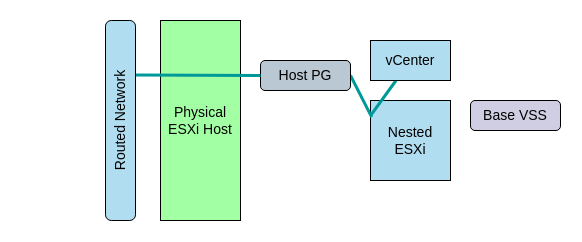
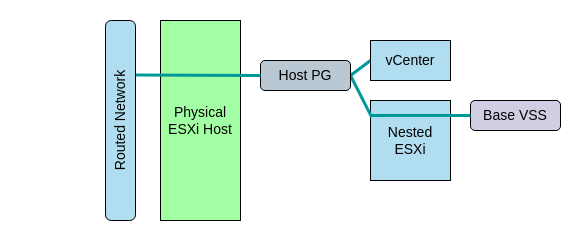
none -> (361, 68)
(384, 98) -> (421, 115)
